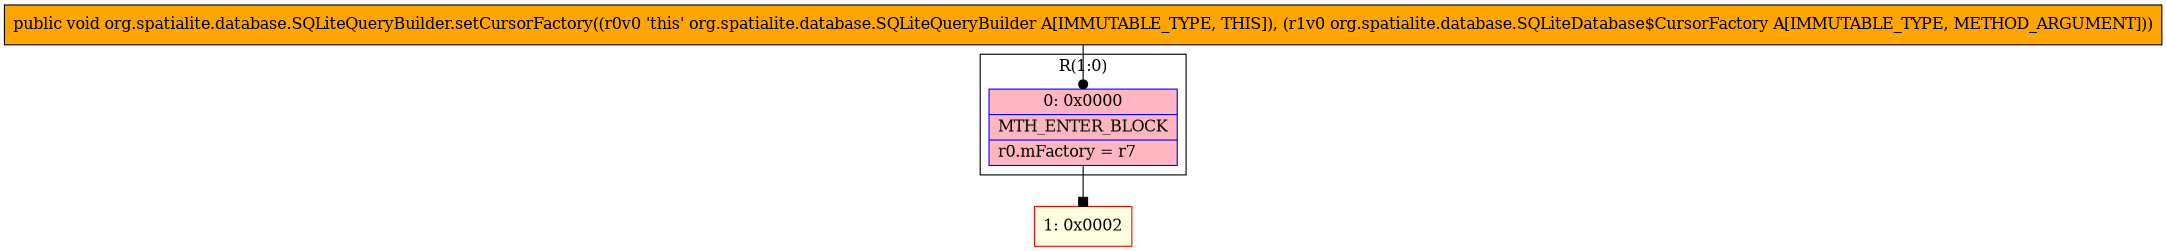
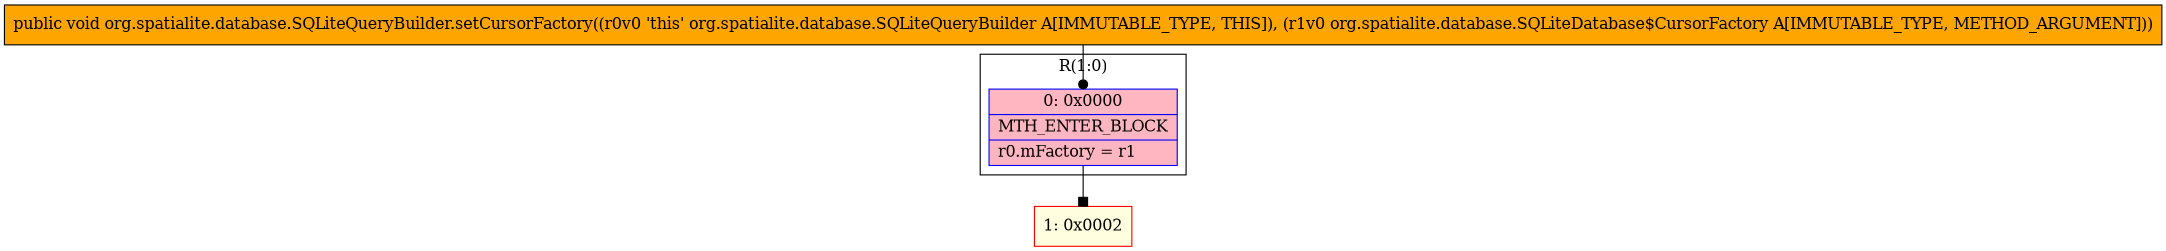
(1067, 152) -> (1067, 152)
